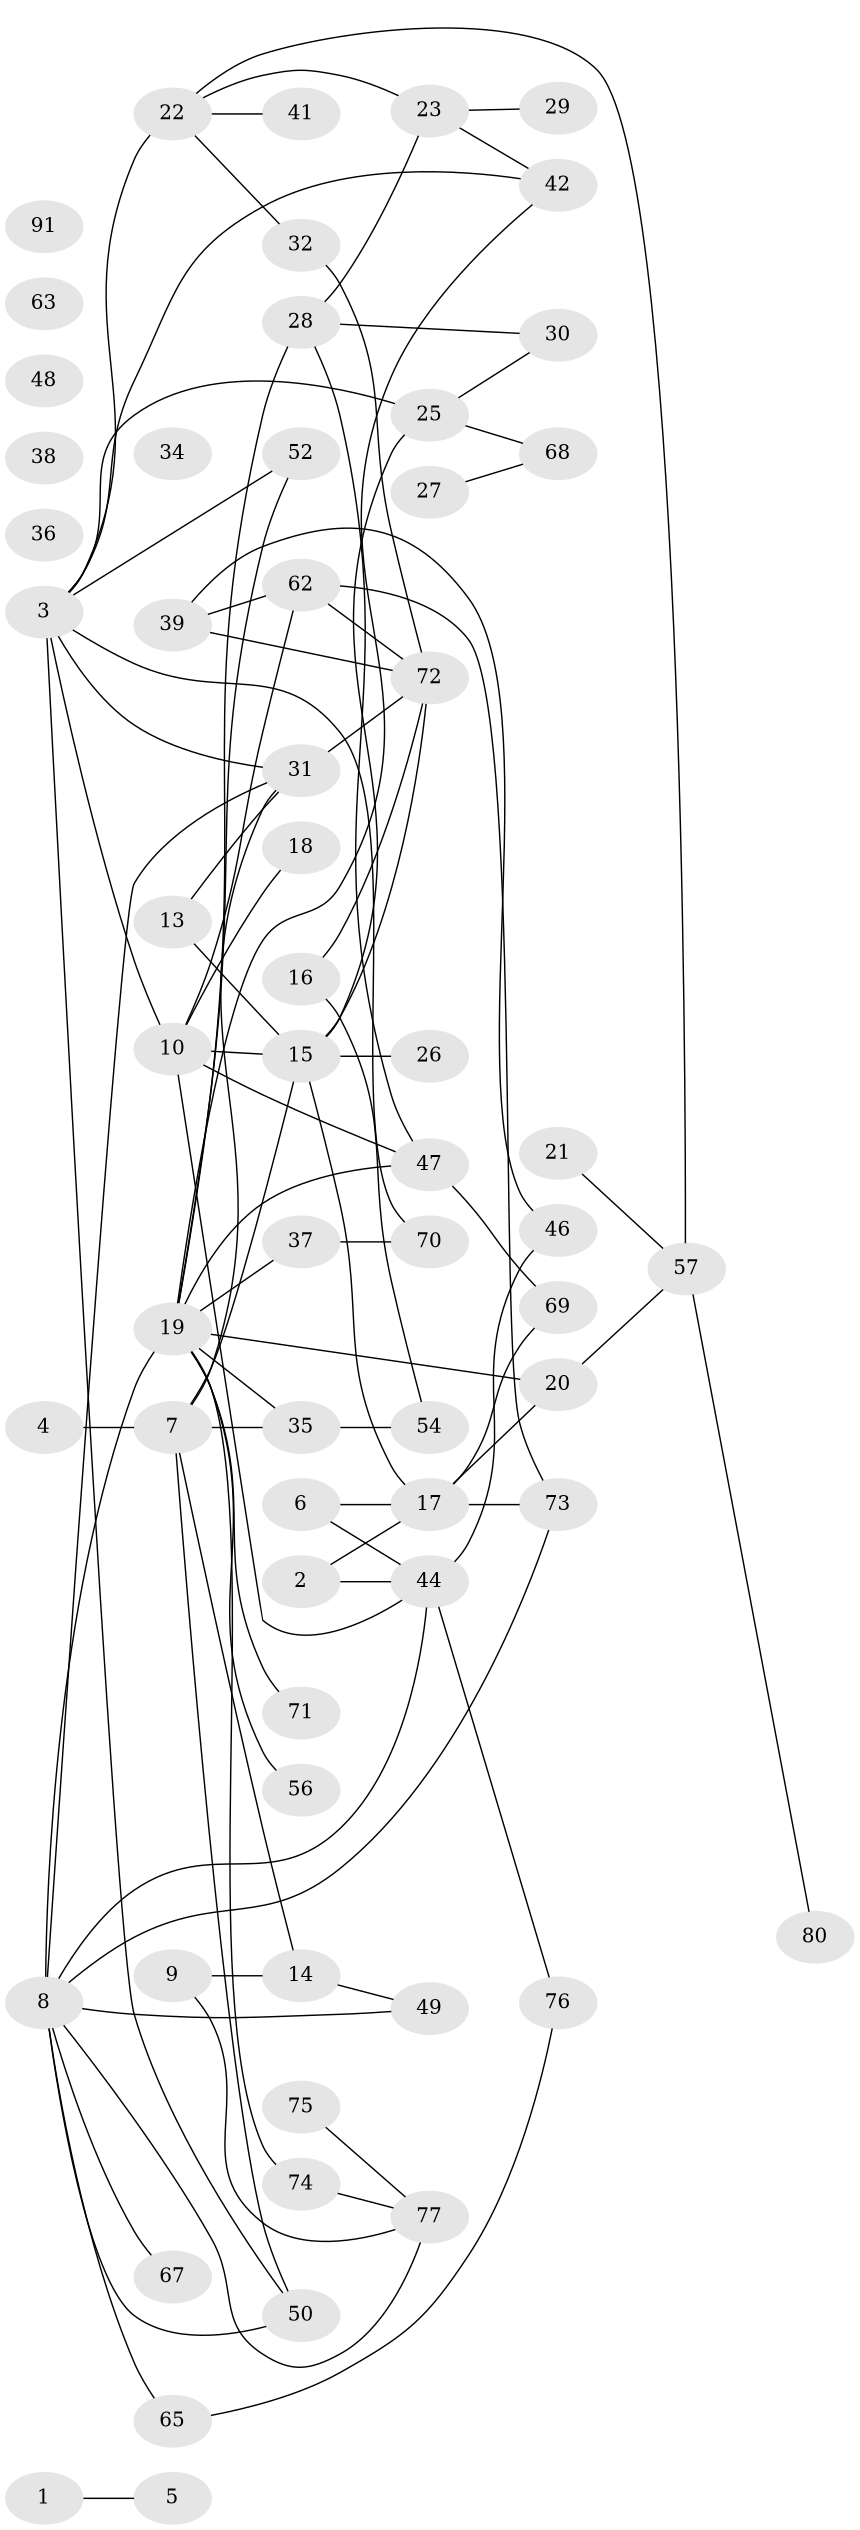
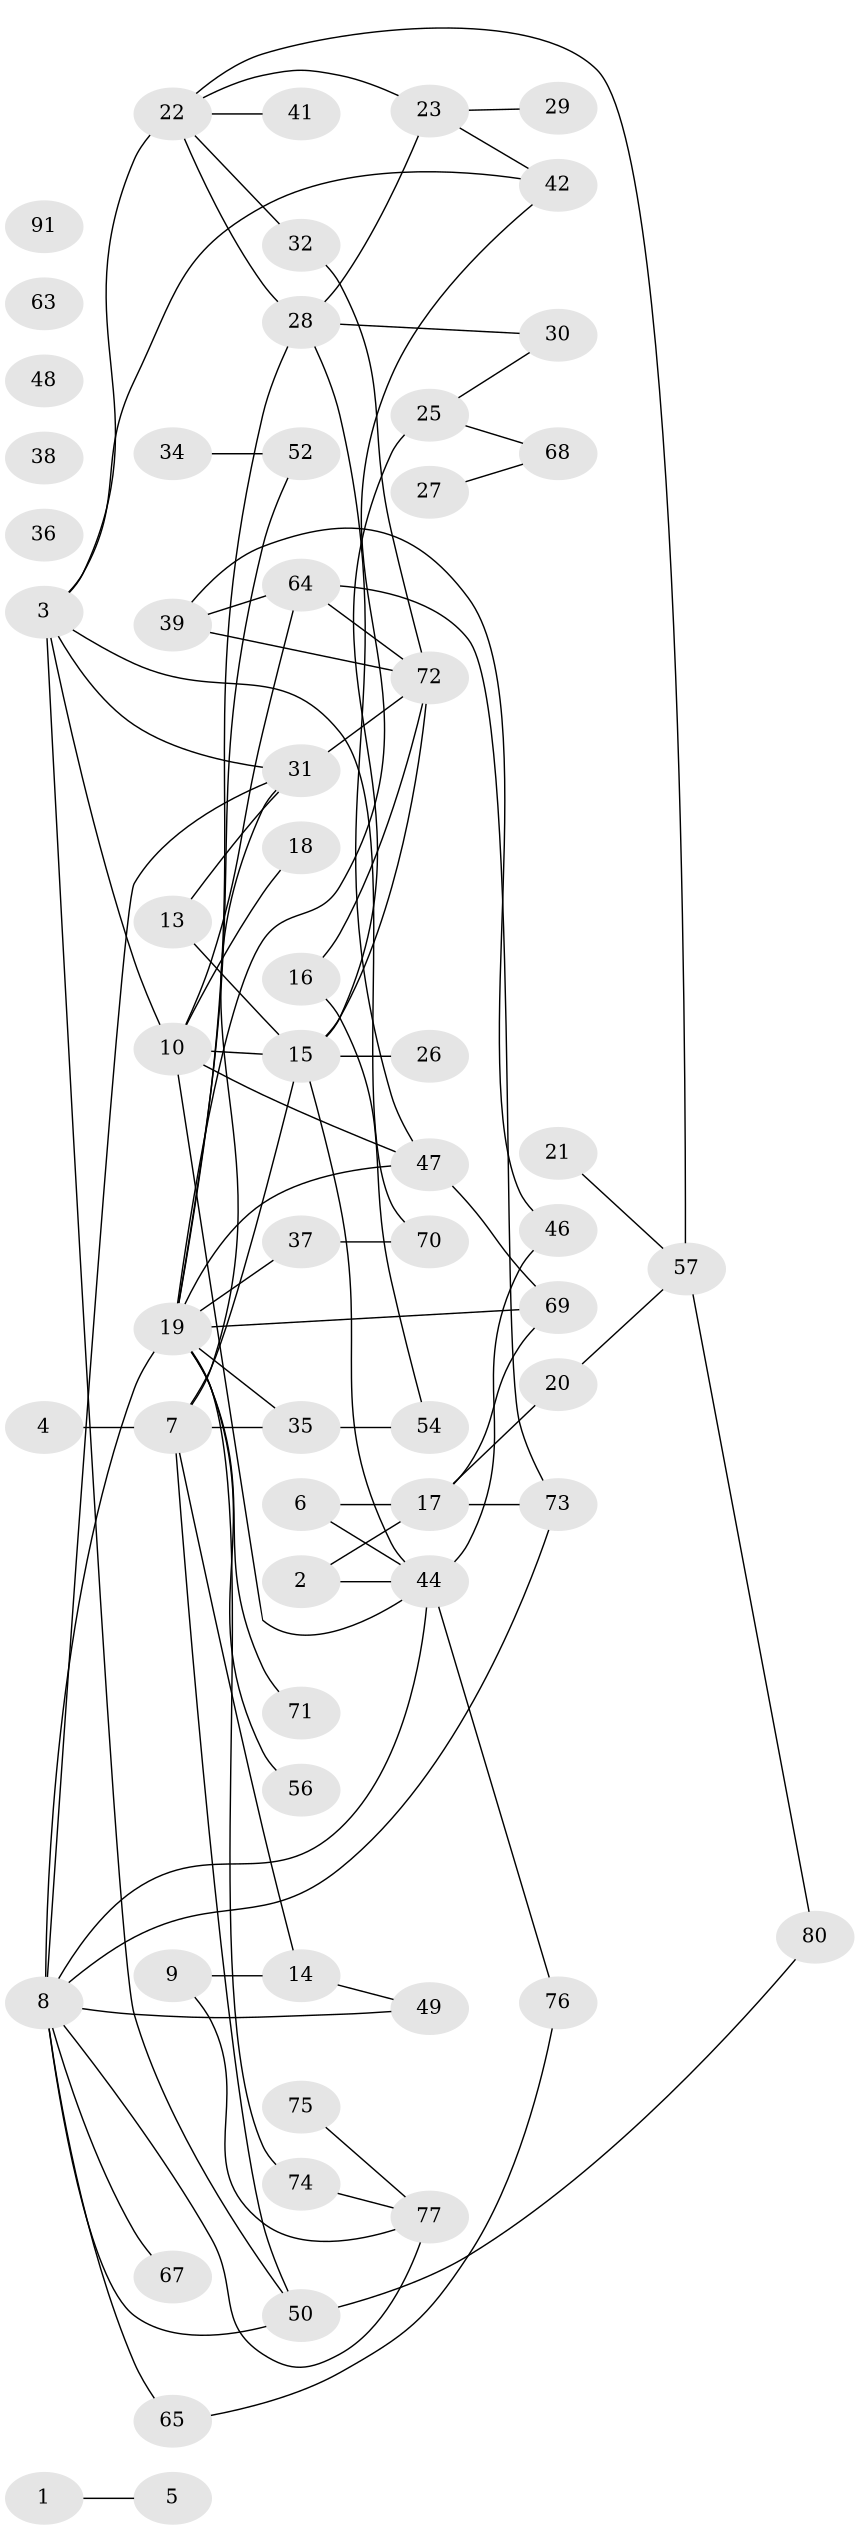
none -> (223, 219)
(166, 397) -> none
(173, 533) -> (237, 454)
(301, 585) -> (301, 585)
(352, 1286) -> (351, 1337)
(366, 1357) -> (365, 1318)
none -> (590, 2166)
